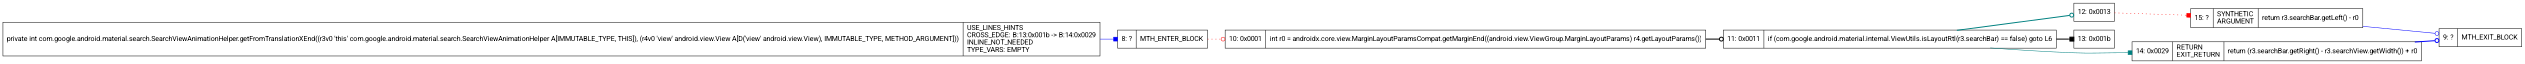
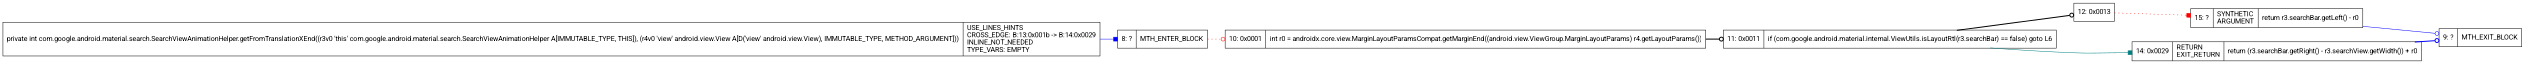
(2013, 23) -> (2013, 23)
(2094, 39) -> none
